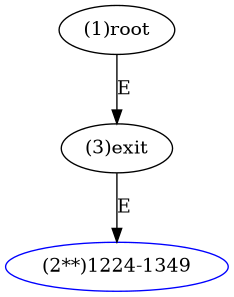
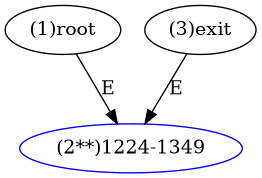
(117, 82) -> (93, 83)
